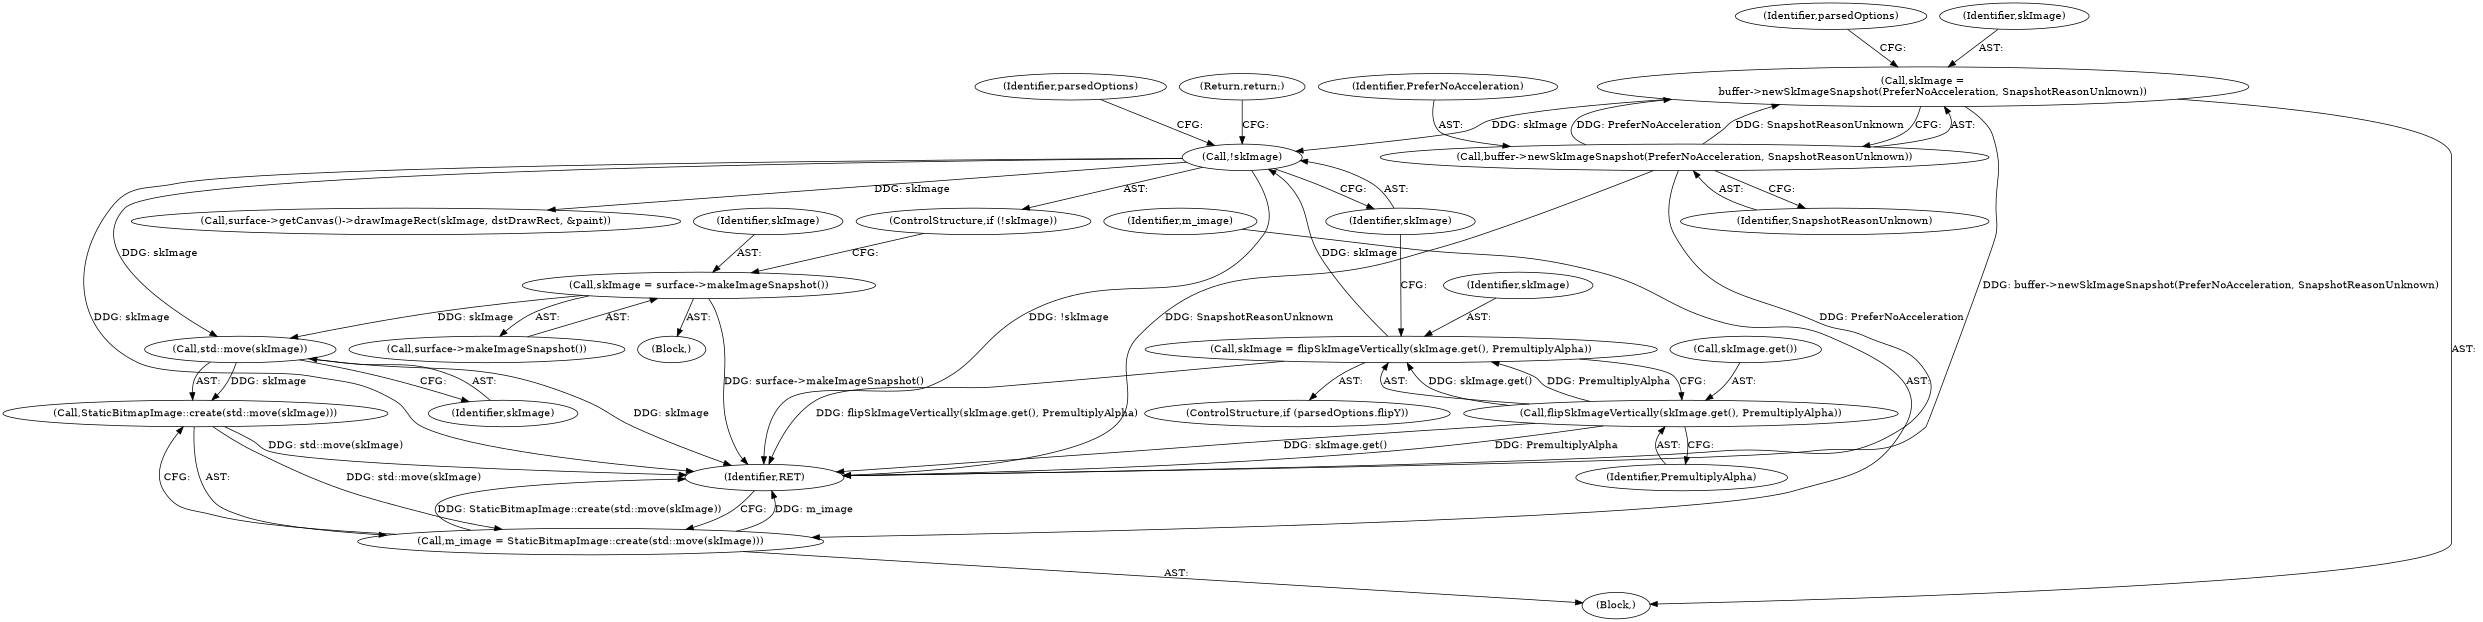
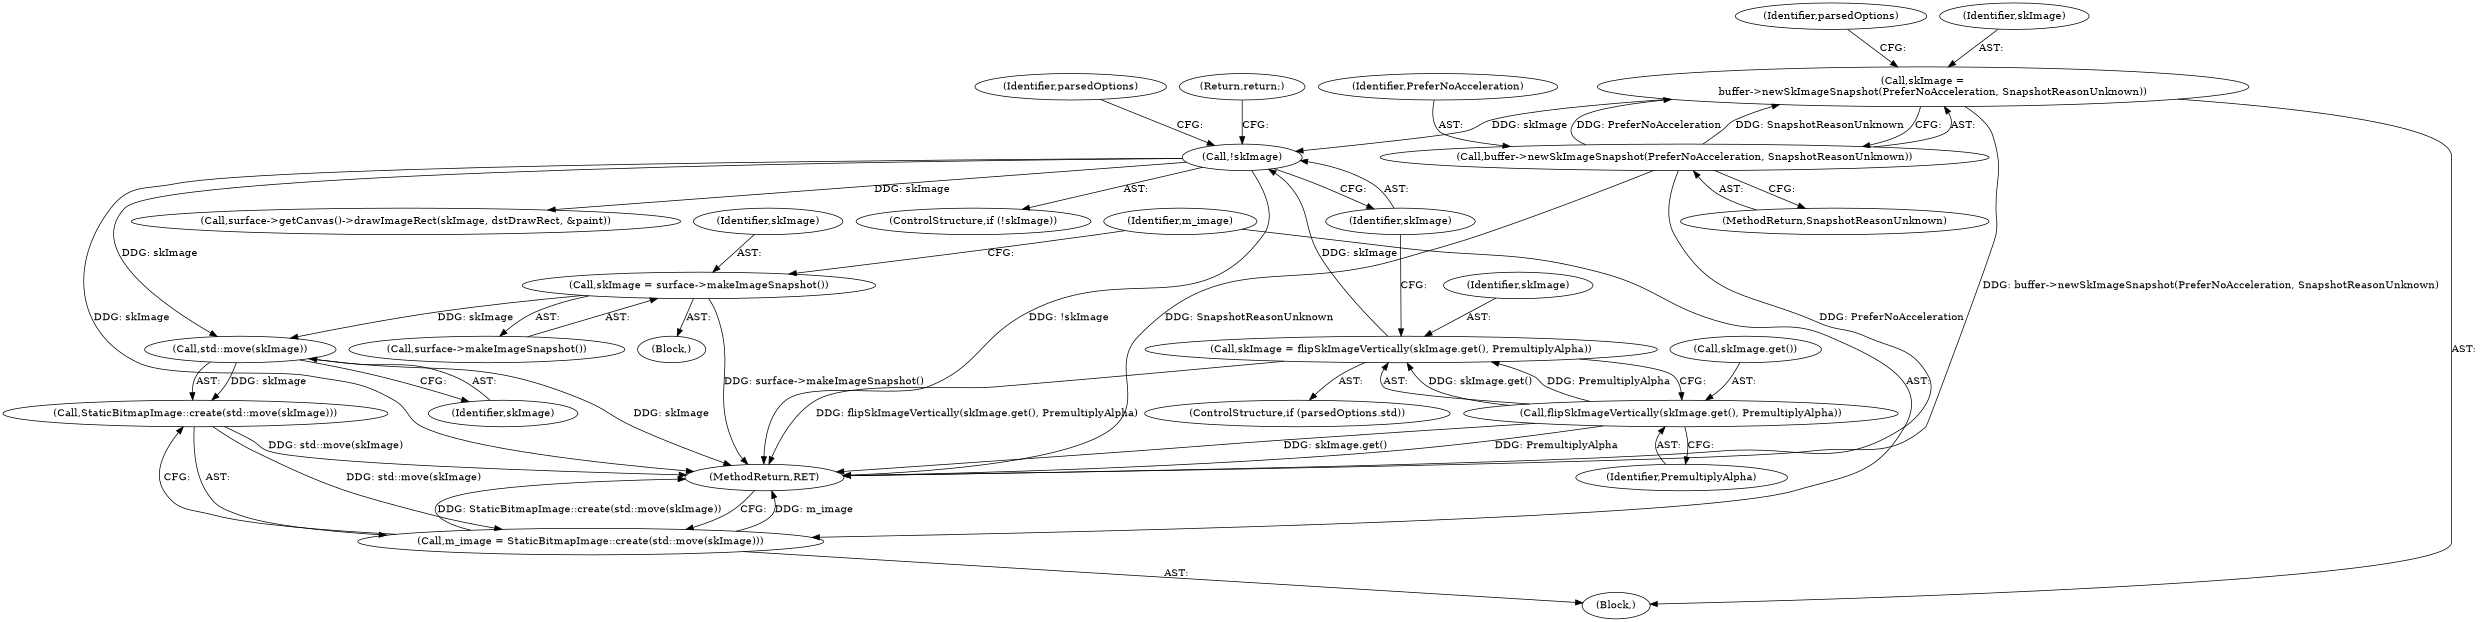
(1835, 221) -> (1835, 221)
(841, 252) -> (961, 253)
(1297, 414) -> (1297, 414)
(764, 478) -> (764, 478)
